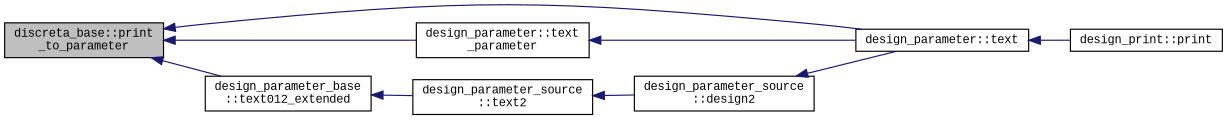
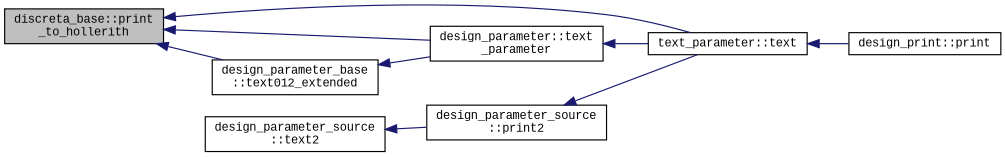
(84, 40) -> (84, 26)
(942, 40) -> (728, 44)
(724, 94) -> (517, 123)
(398, 95) -> (410, 60)
